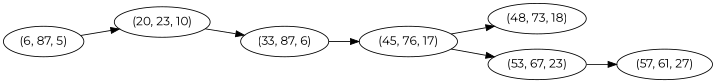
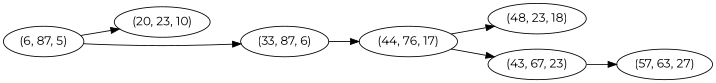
(537, 19) -> (537, 19)
(220, 31) -> (158, 46)
(408, 42) -> (408, 42)
(537, 64) -> (537, 64)
(665, 64) -> (665, 64)
